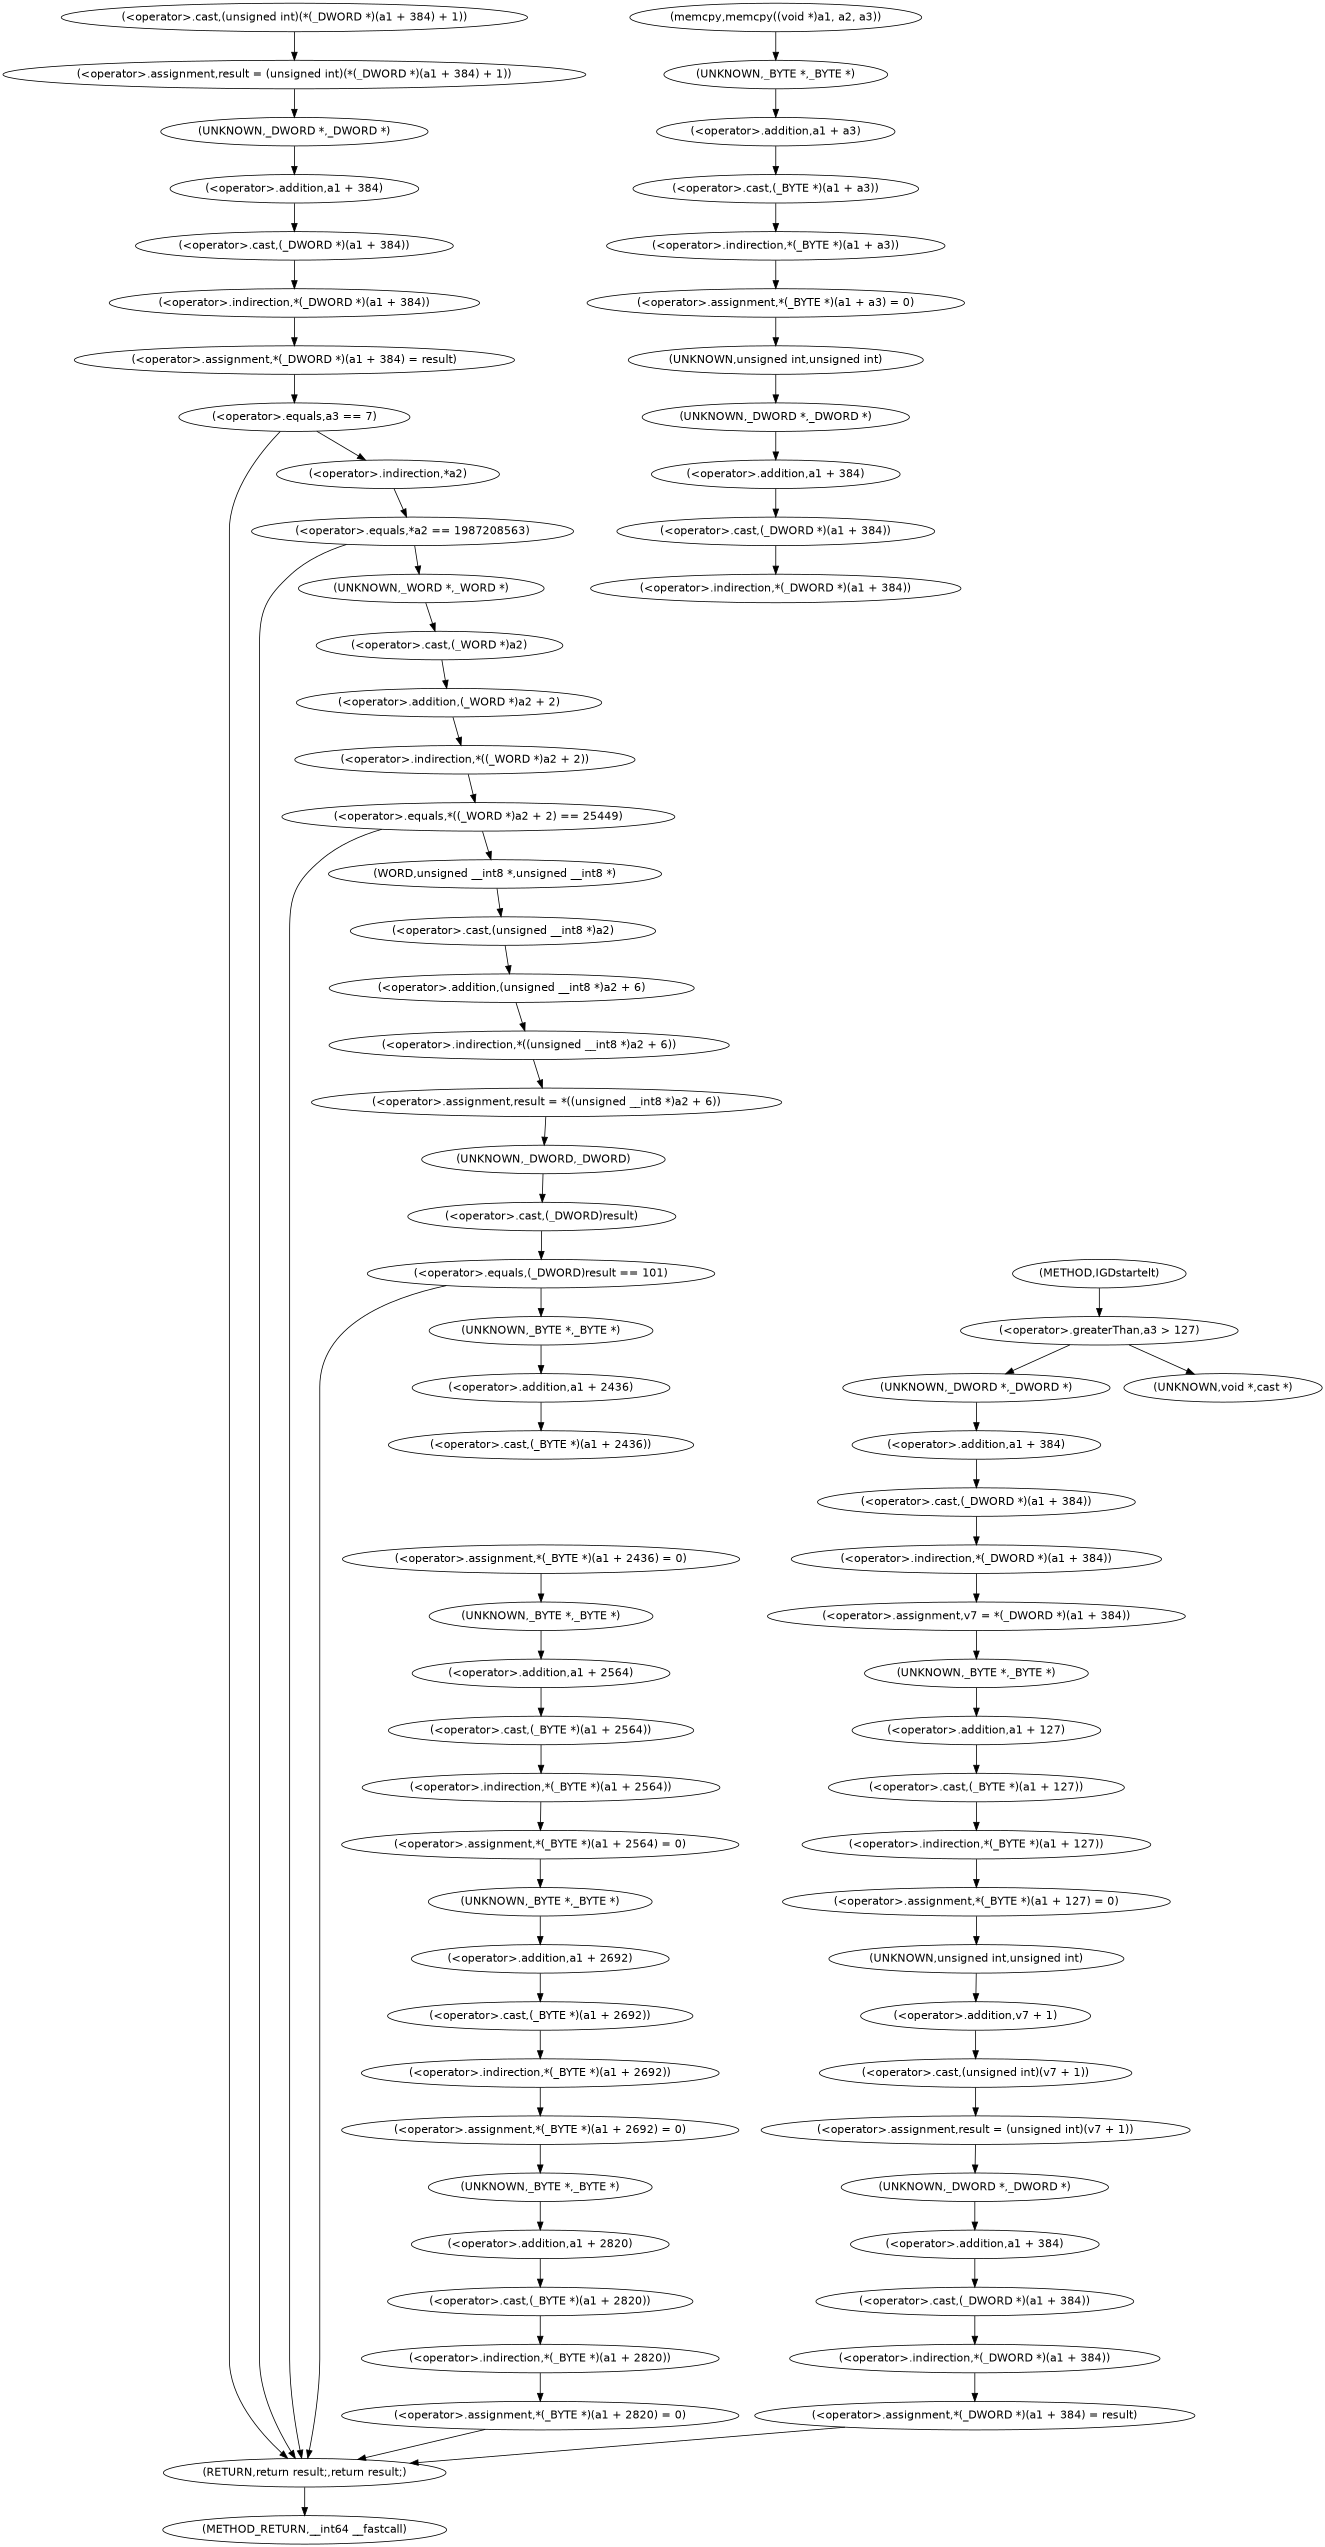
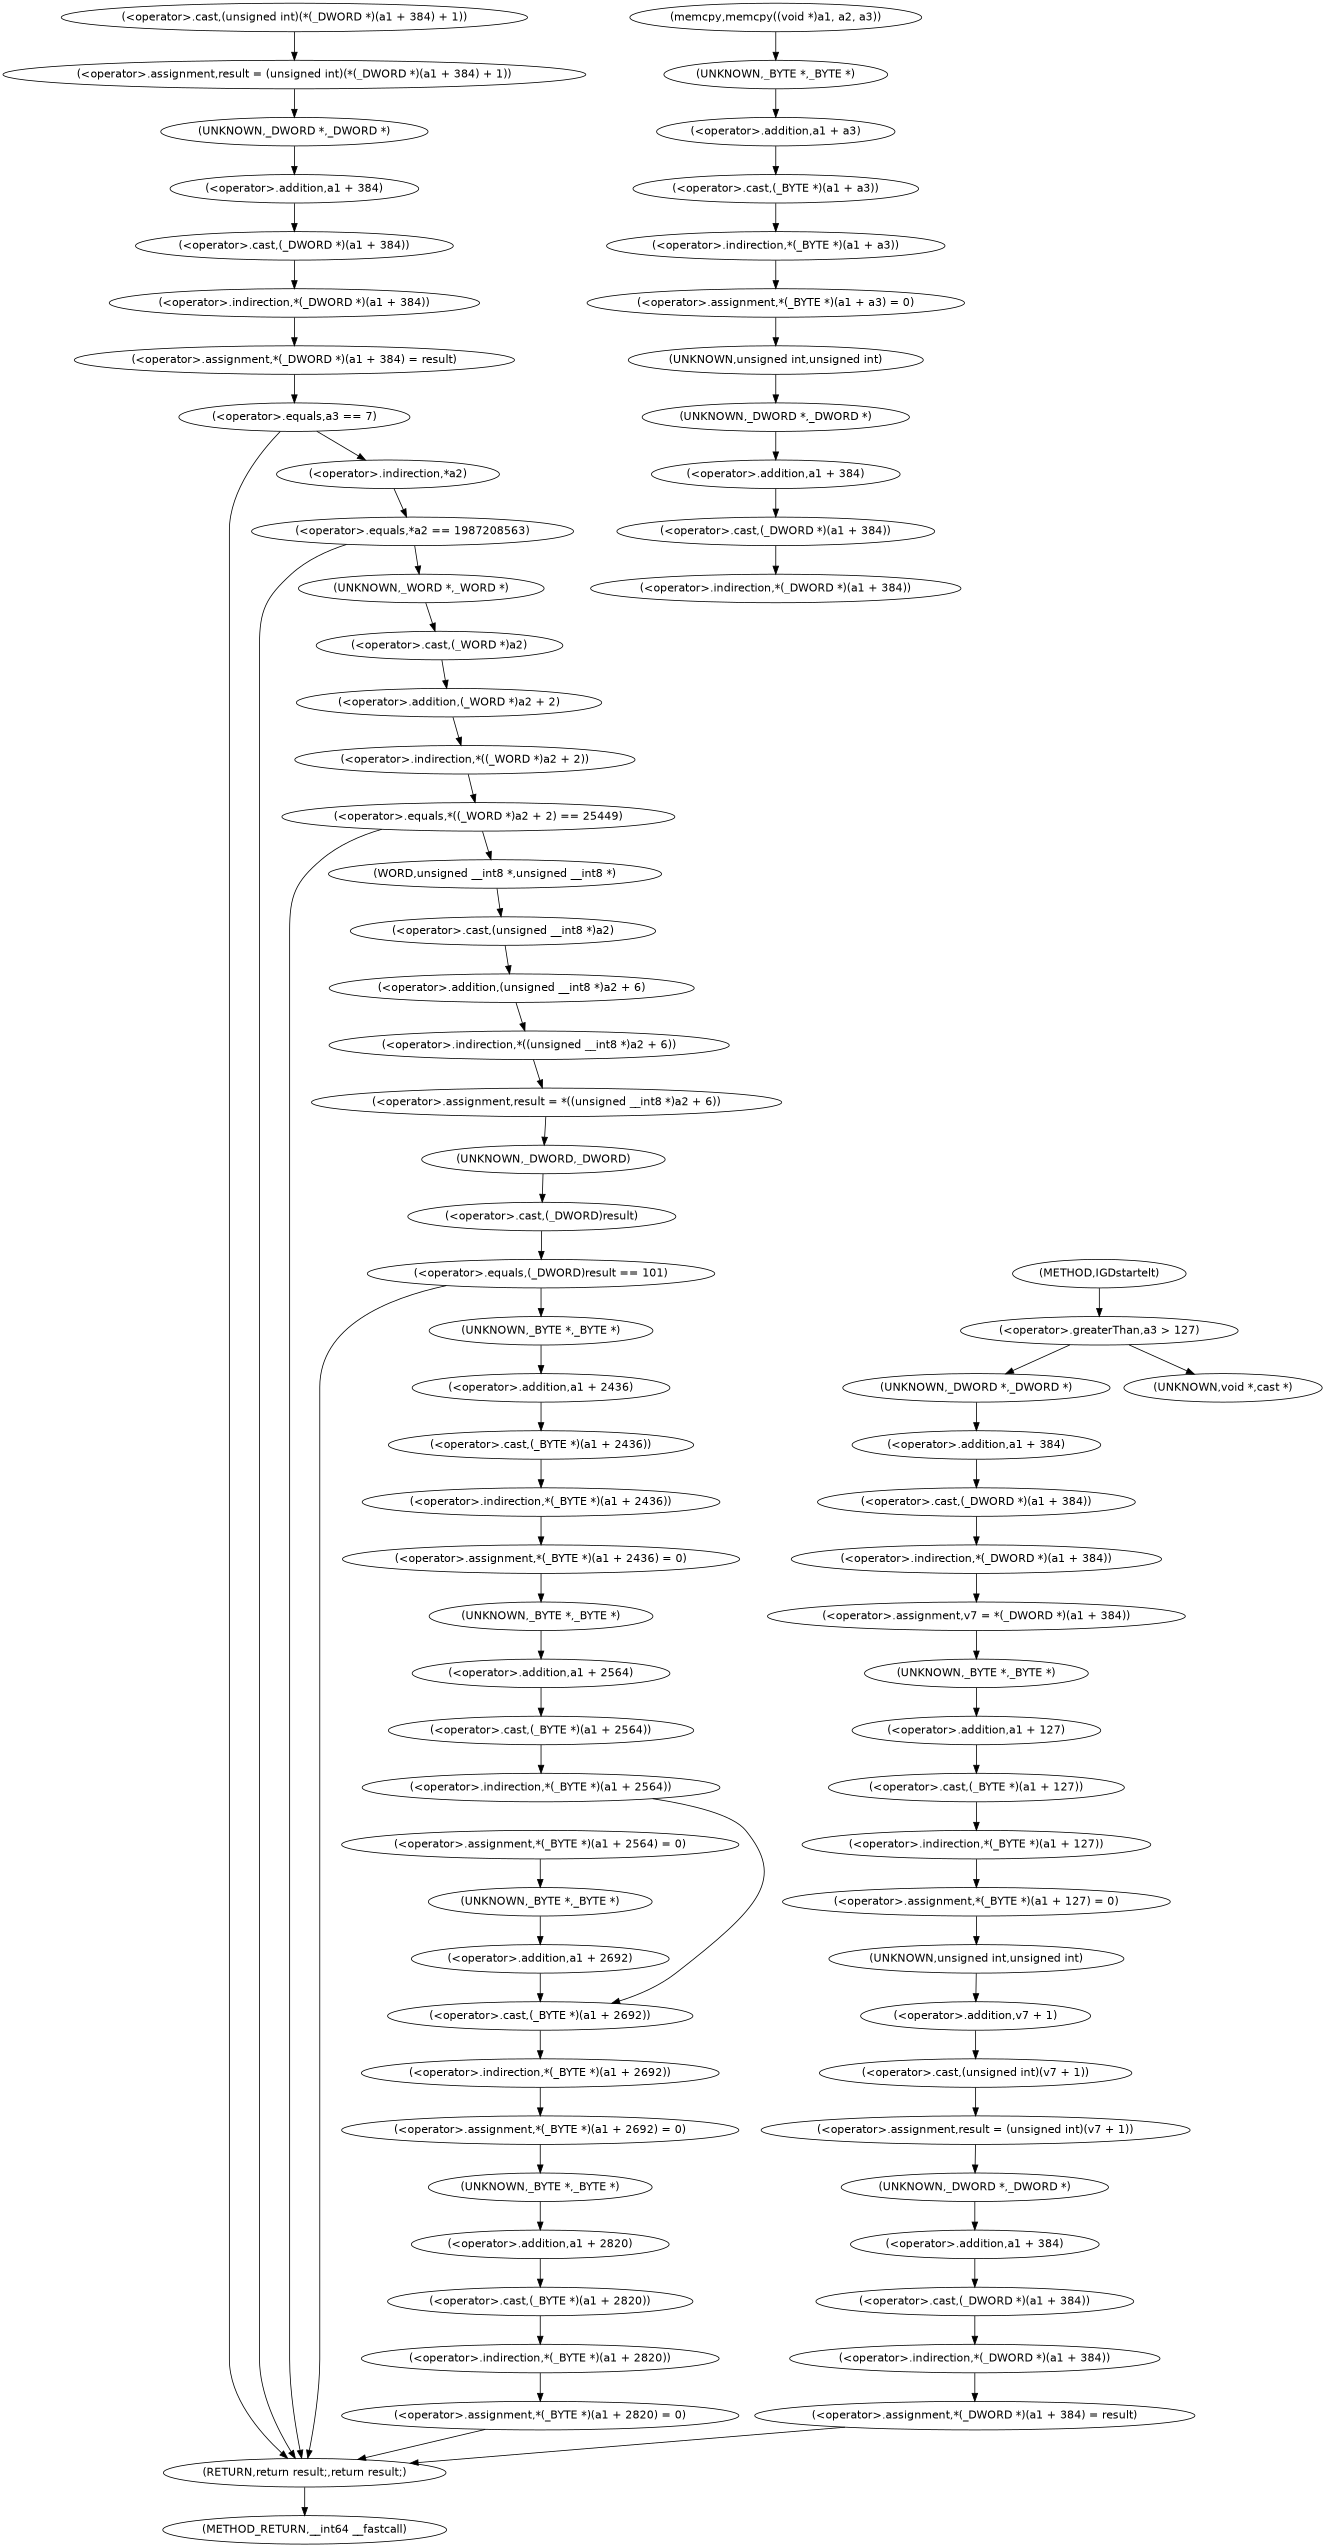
none -> (541, 1502)
(541, 1812) -> (756, 1898)
